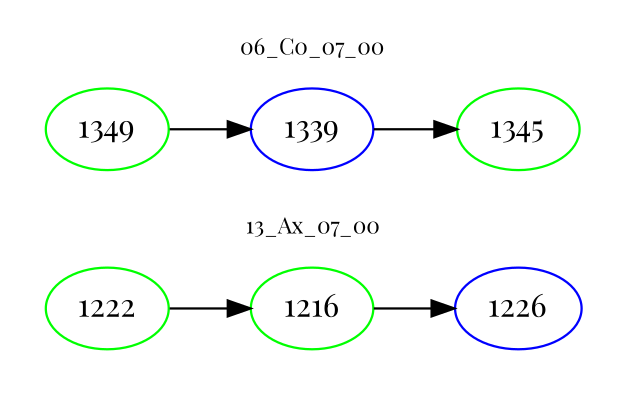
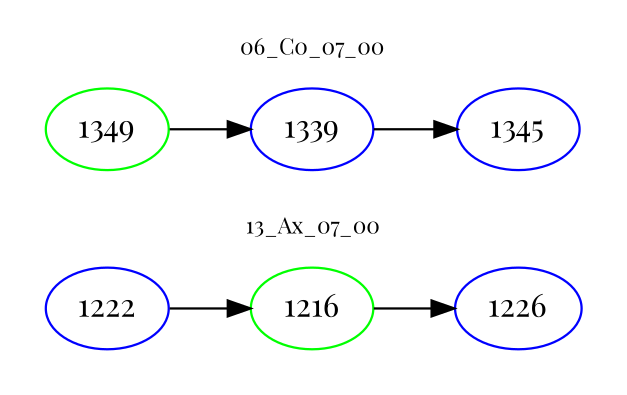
(518, 129) -> (518, 129)
(107, 308) -> (107, 308)
